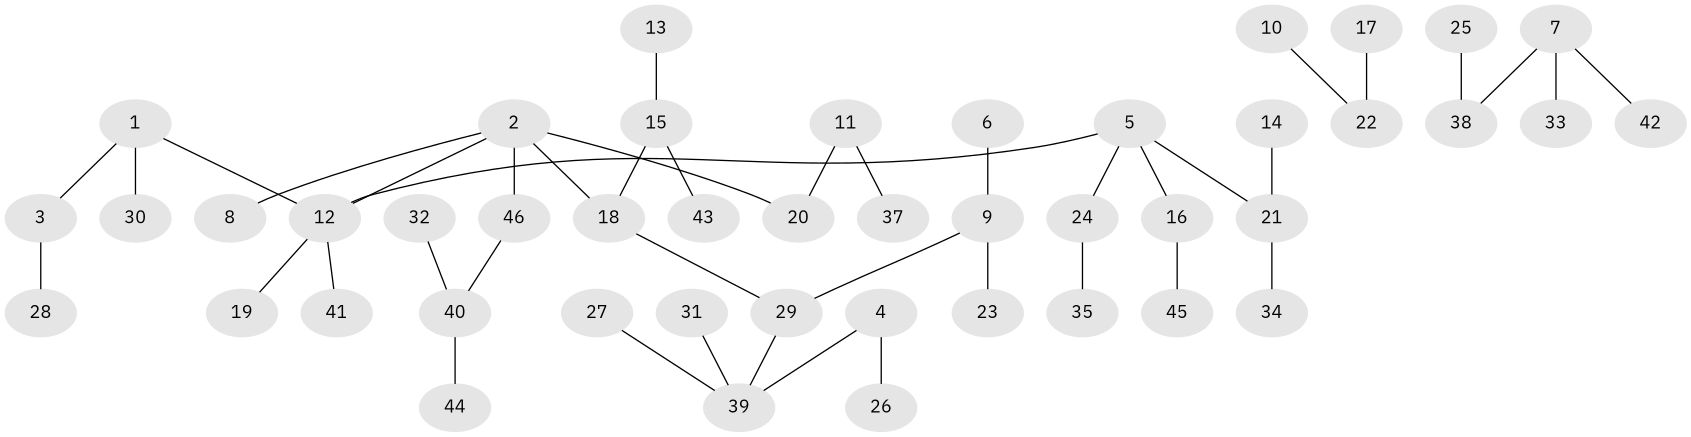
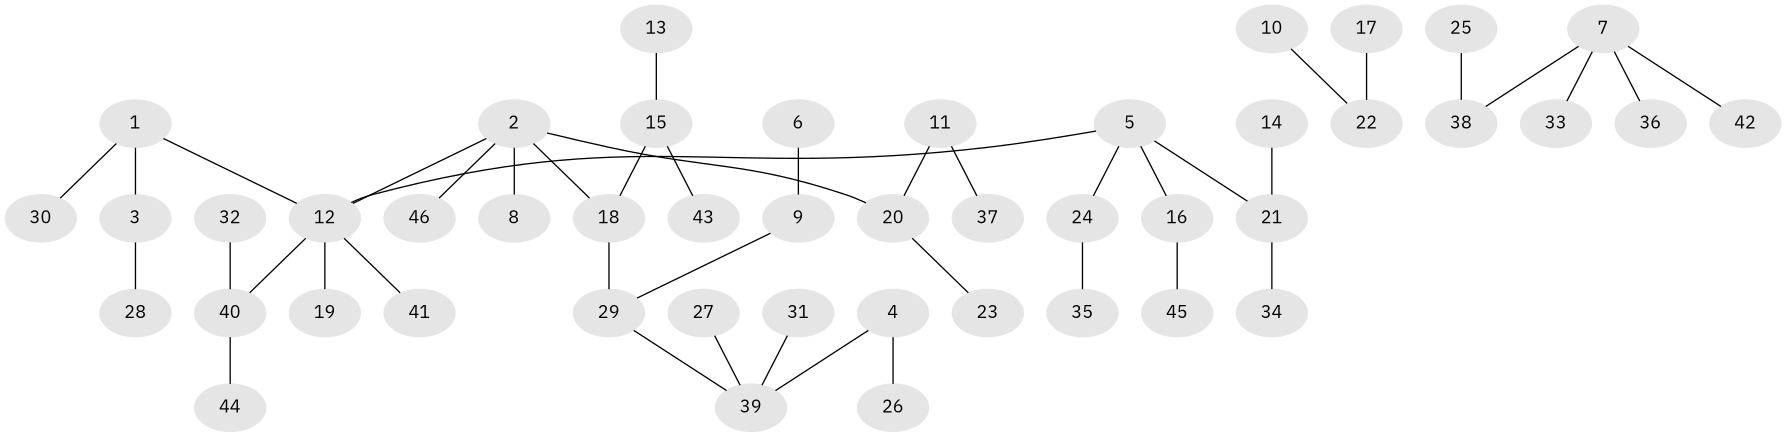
none -> (1651, 124)
(485, 266) -> (278, 266)
(988, 266) -> (940, 266)
